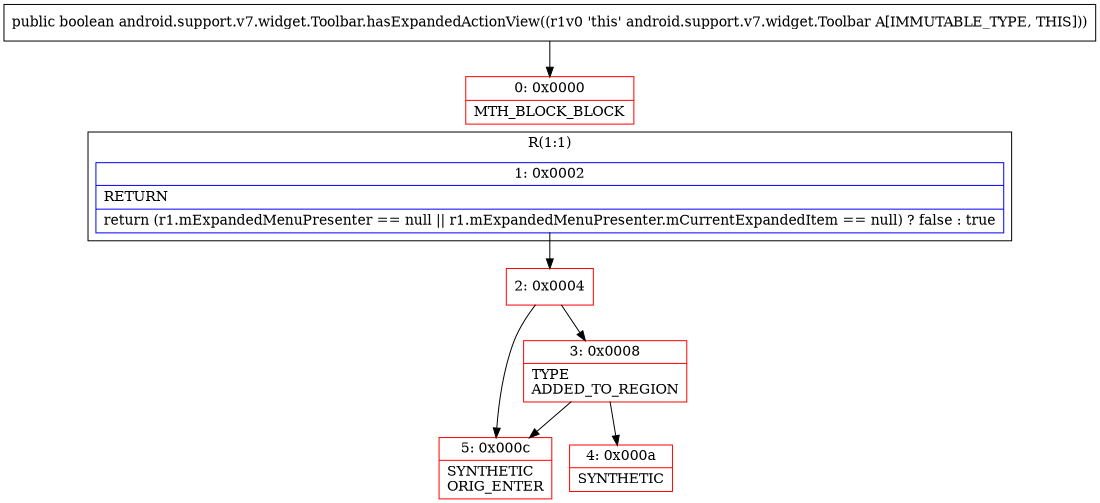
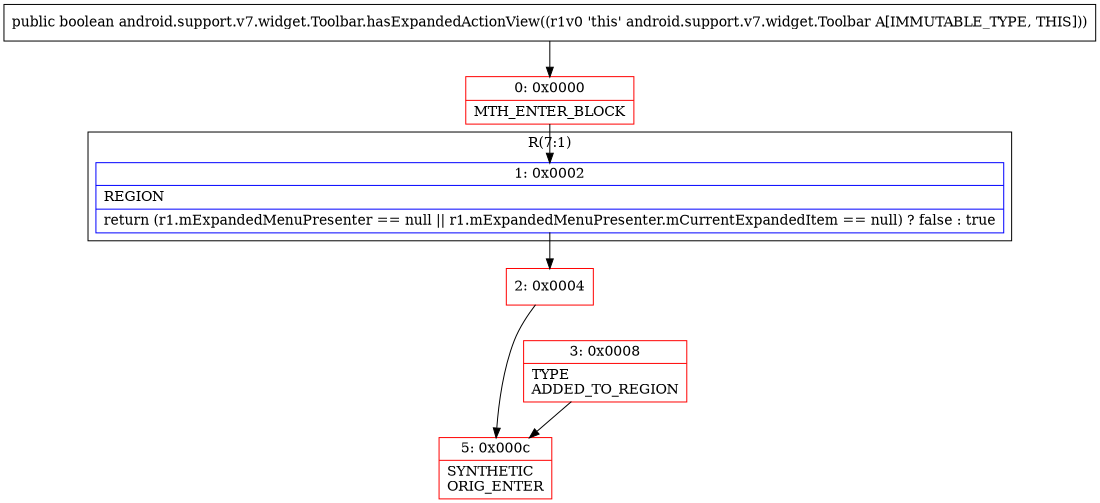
(549, 112) -> (550, 112)
none -> (550, 139)
(550, 143) -> (550, 143)
(136, 197) -> (134, 197)
(571, 319) -> none
(621, 468) -> none
